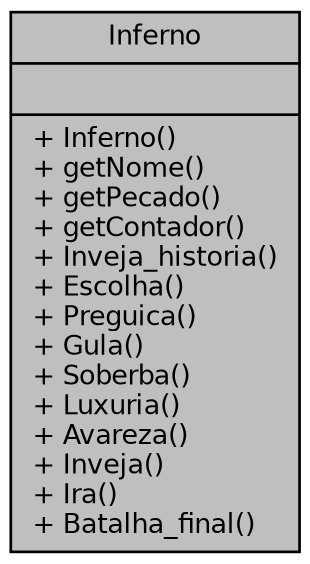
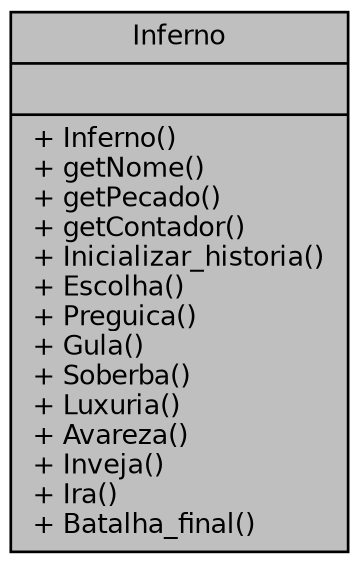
(155, 258) -> (179, 258)
